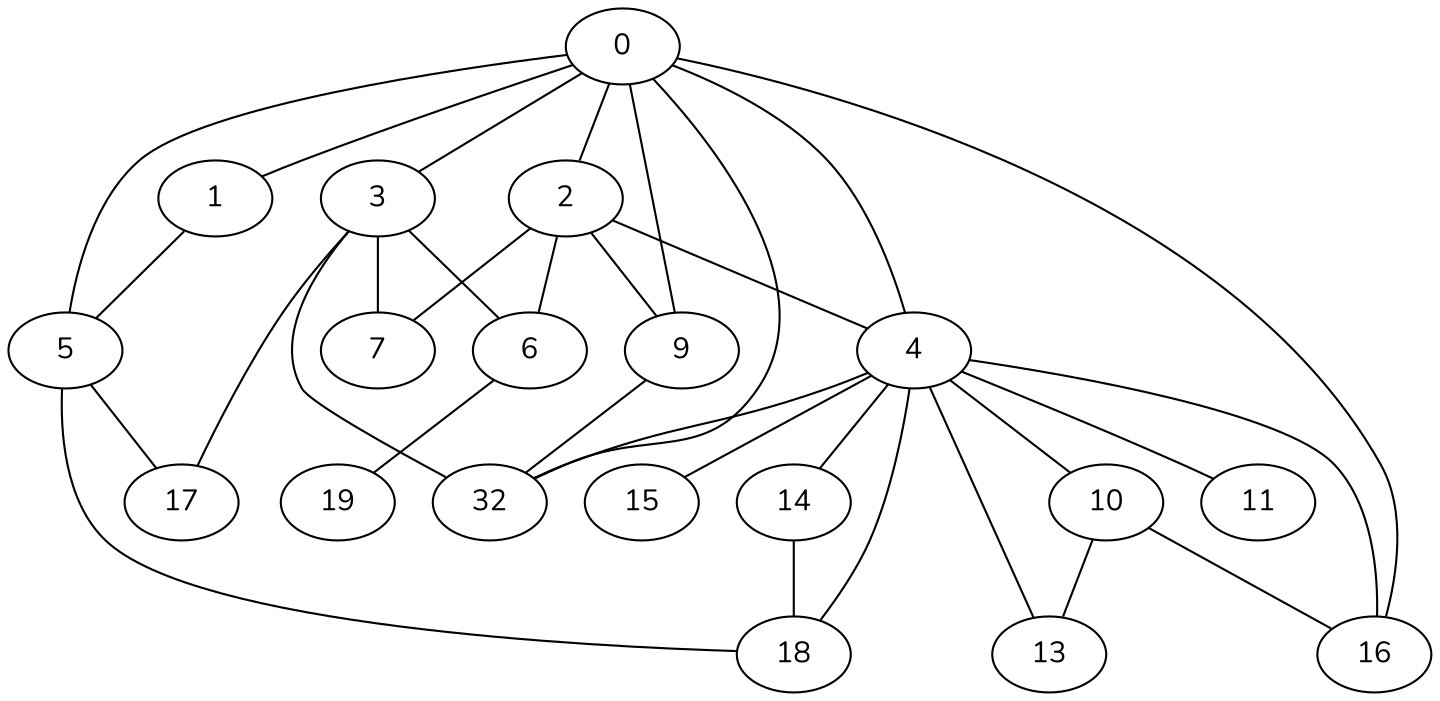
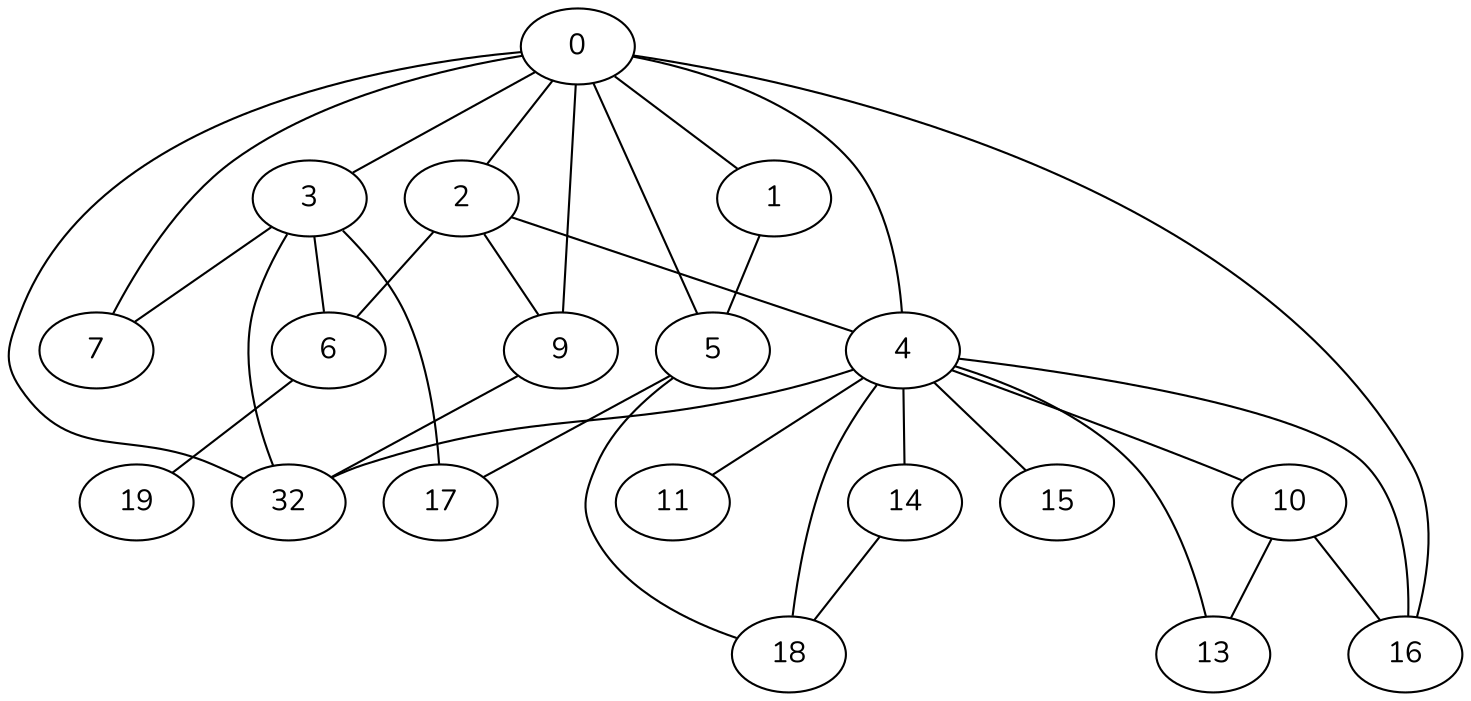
(472, 274) -> (282, 131)
